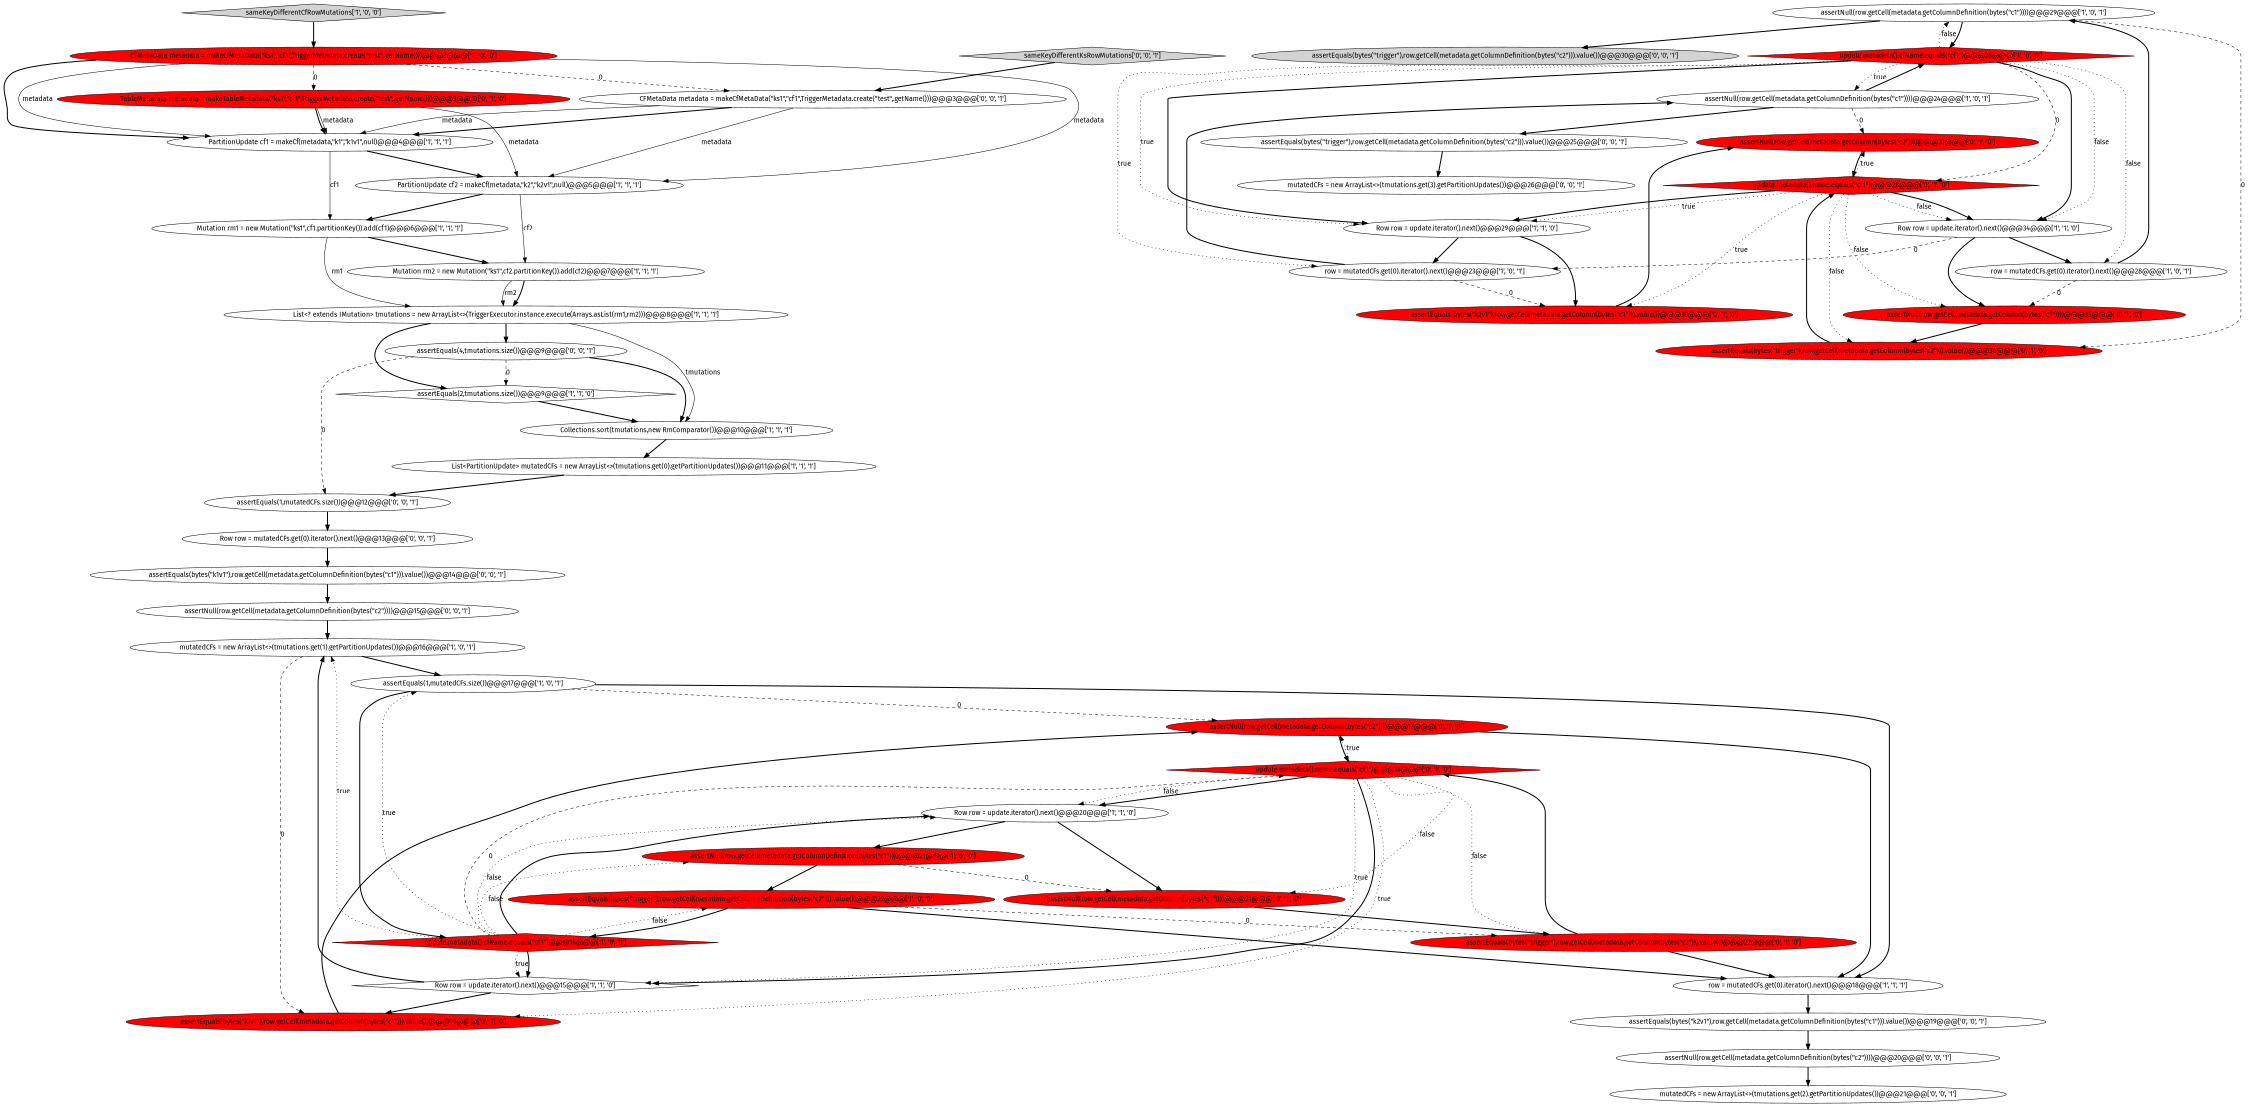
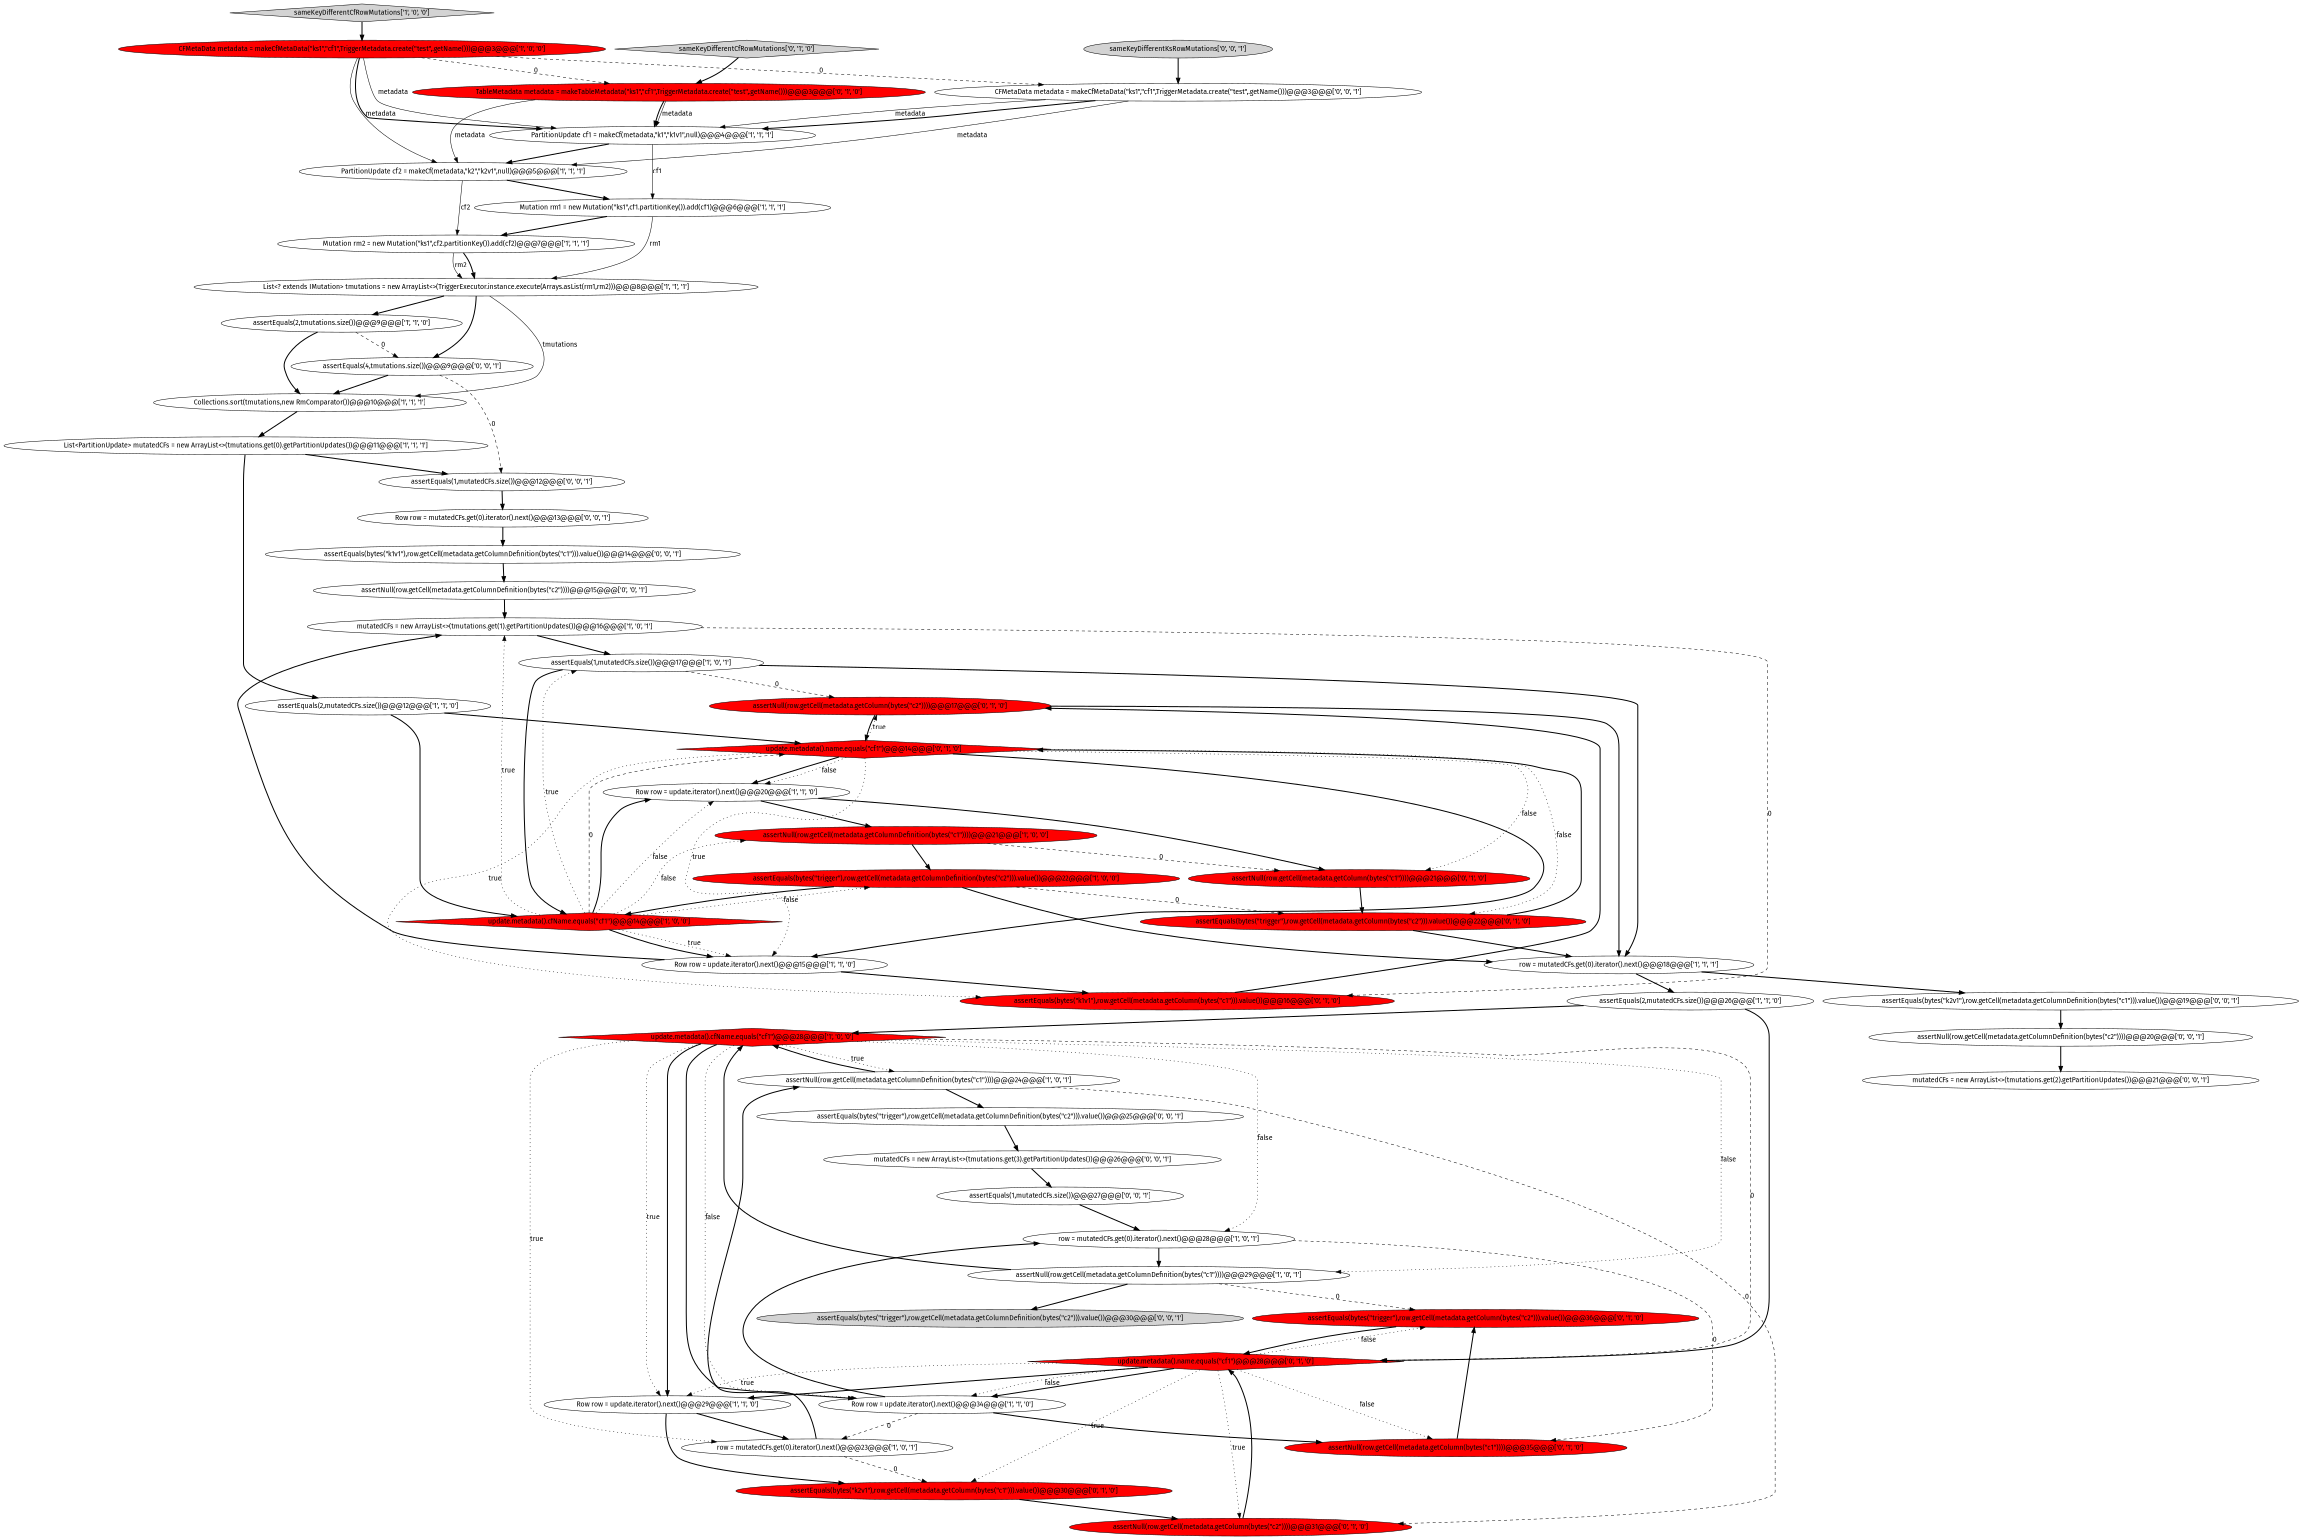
none -> (747, 49)
(1093, 56) -> (1178, 49)
(506, 370) -> (375, 344)
(506, 394) -> (342, 323)
none -> (368, 706)
(525, 986) -> (765, 965)
none -> (1690, 1001)
none -> (1060, 1196)
